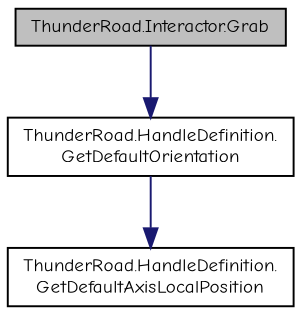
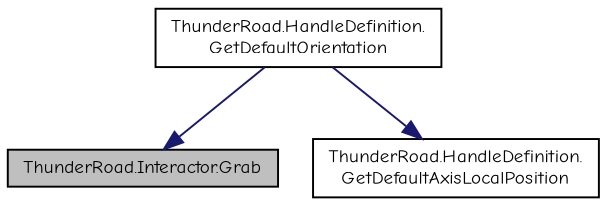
(151, 72) -> (222, 102)
